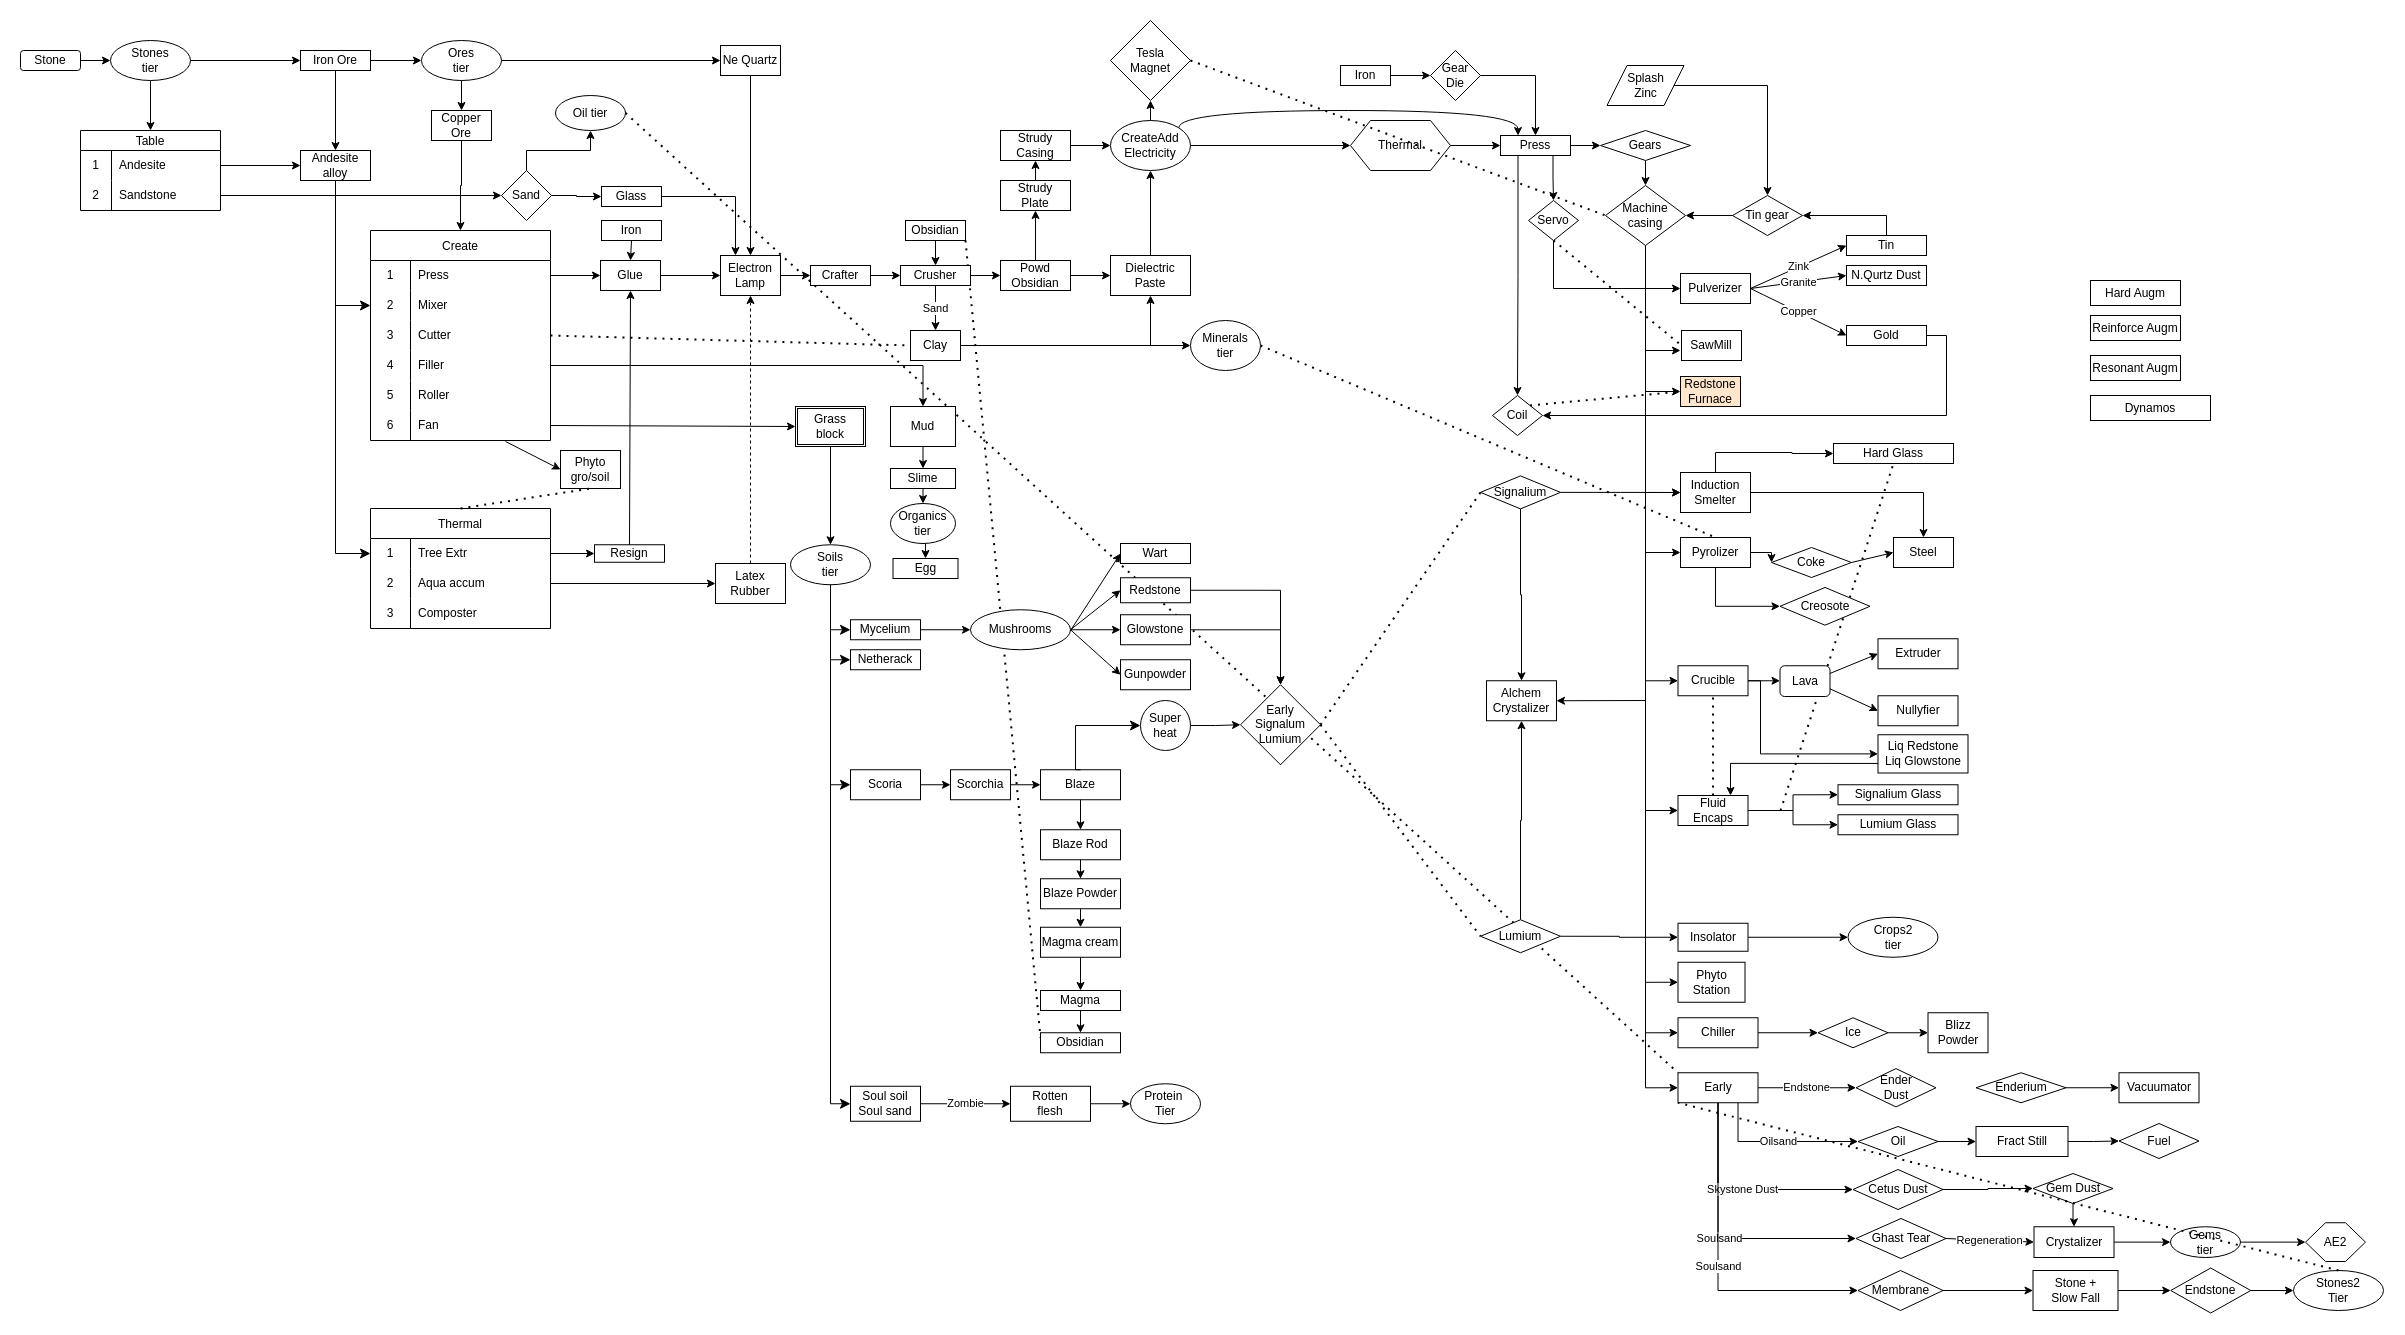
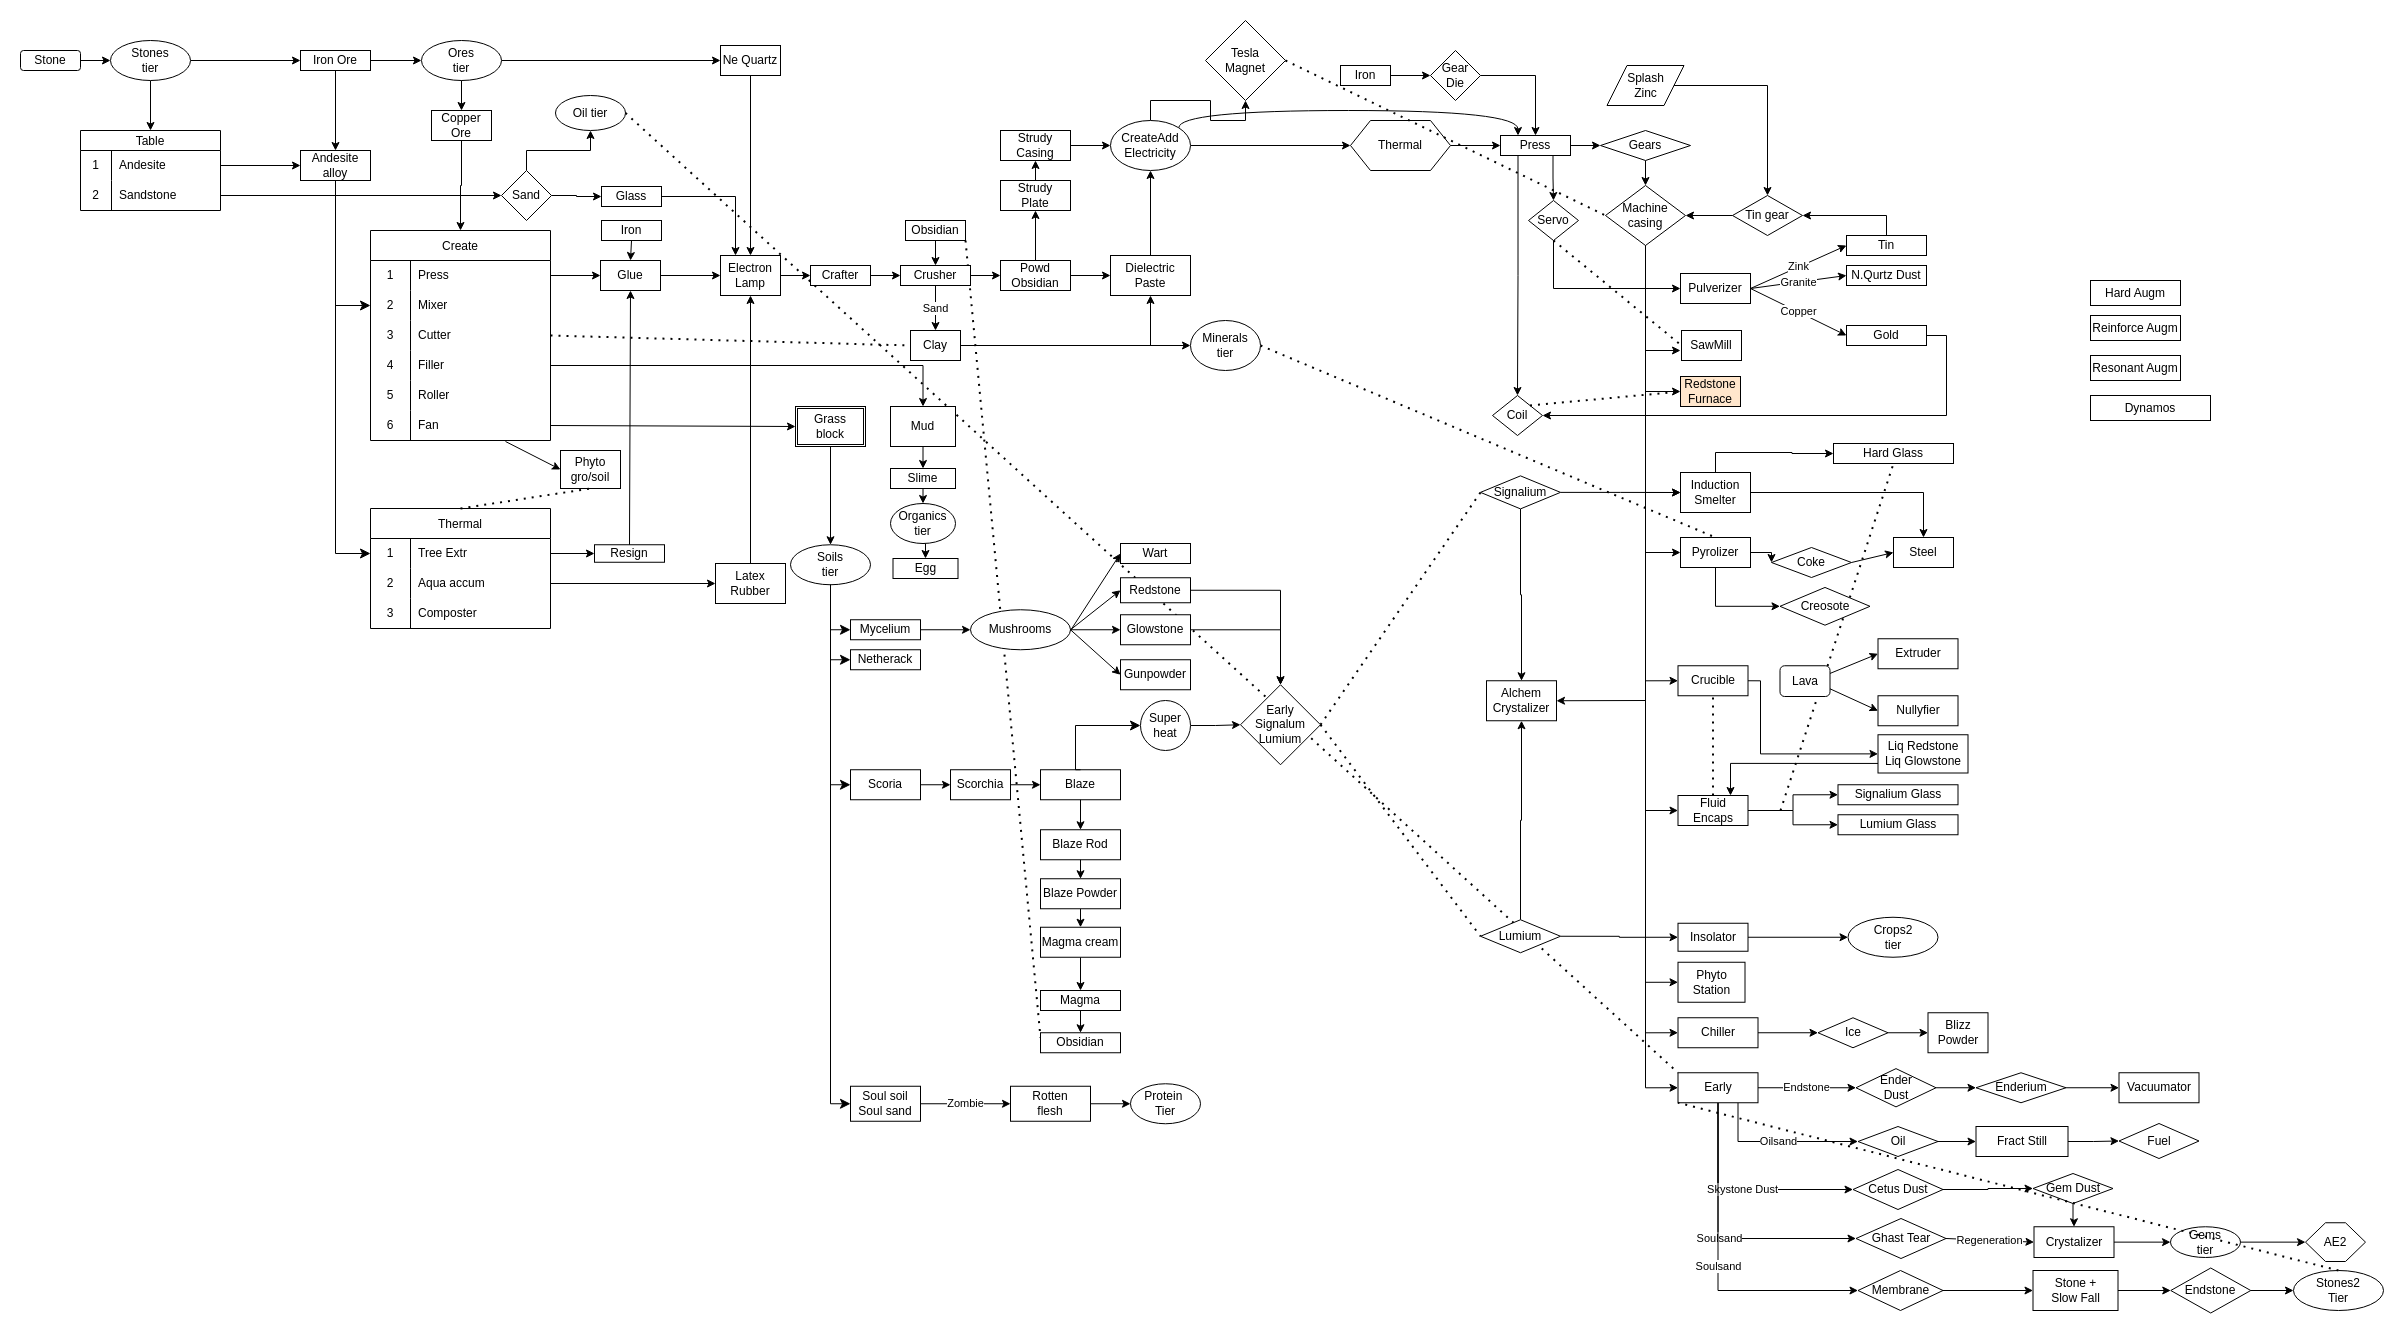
(1151, 61) -> (1246, 61)
(751, 433) -> (751, 433)
(1767, 681) -> none
none -> (1952, 1088)
